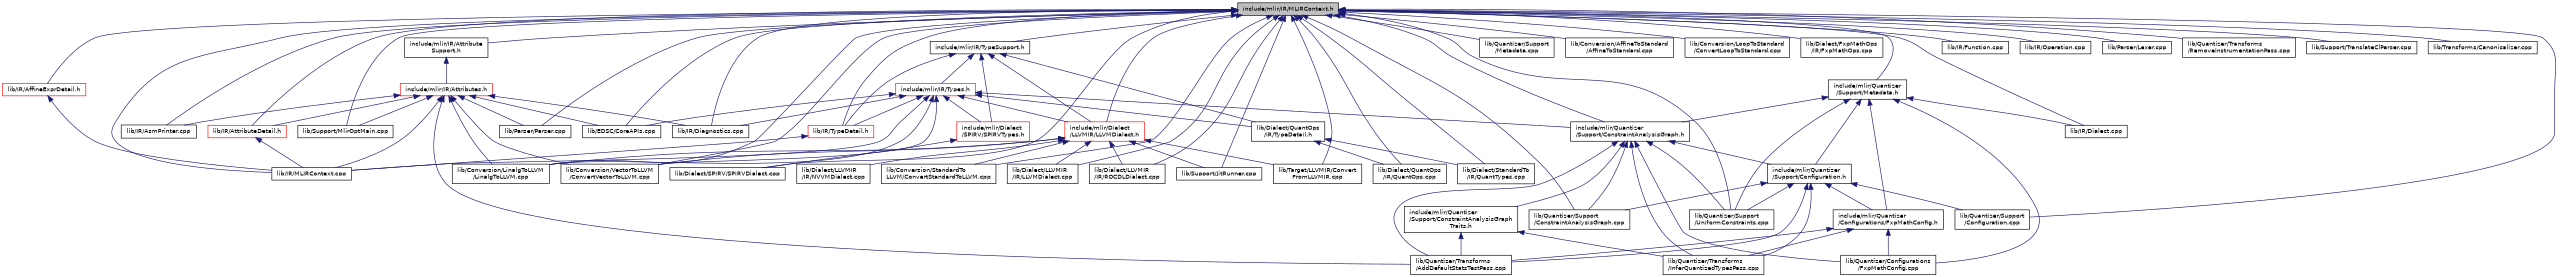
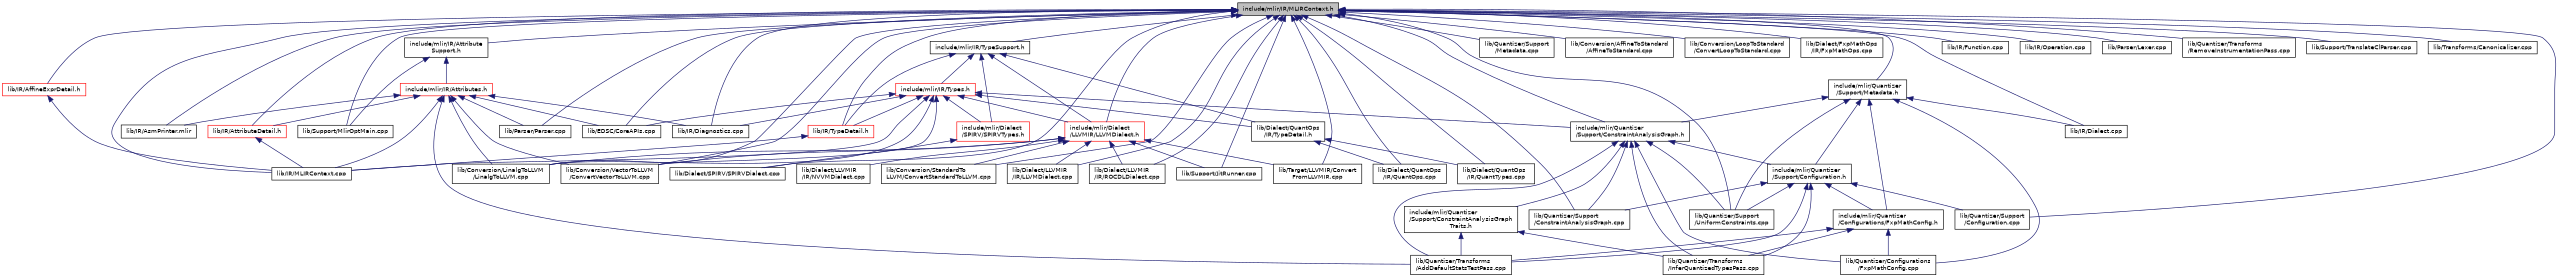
(393, 112) -> (384, 89)
(159, 132) -> (159, 132)
(1496, 174) -> (1496, 174)
